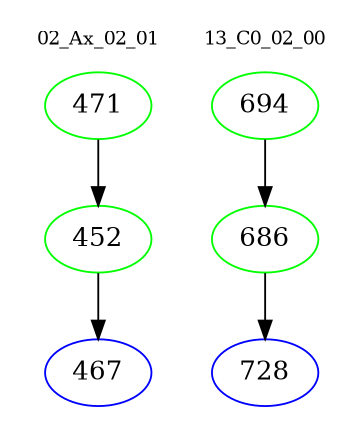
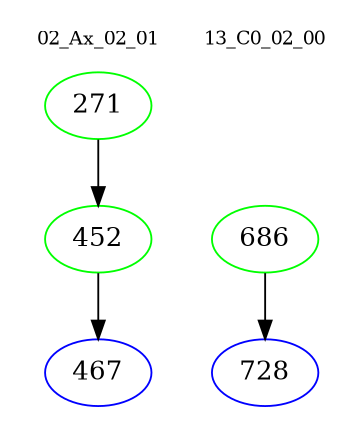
(98, 106) -> (98, 106)
(265, 106) -> none
